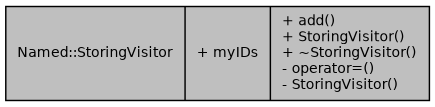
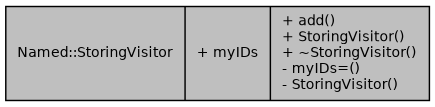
(328, 69) -> (322, 69)
